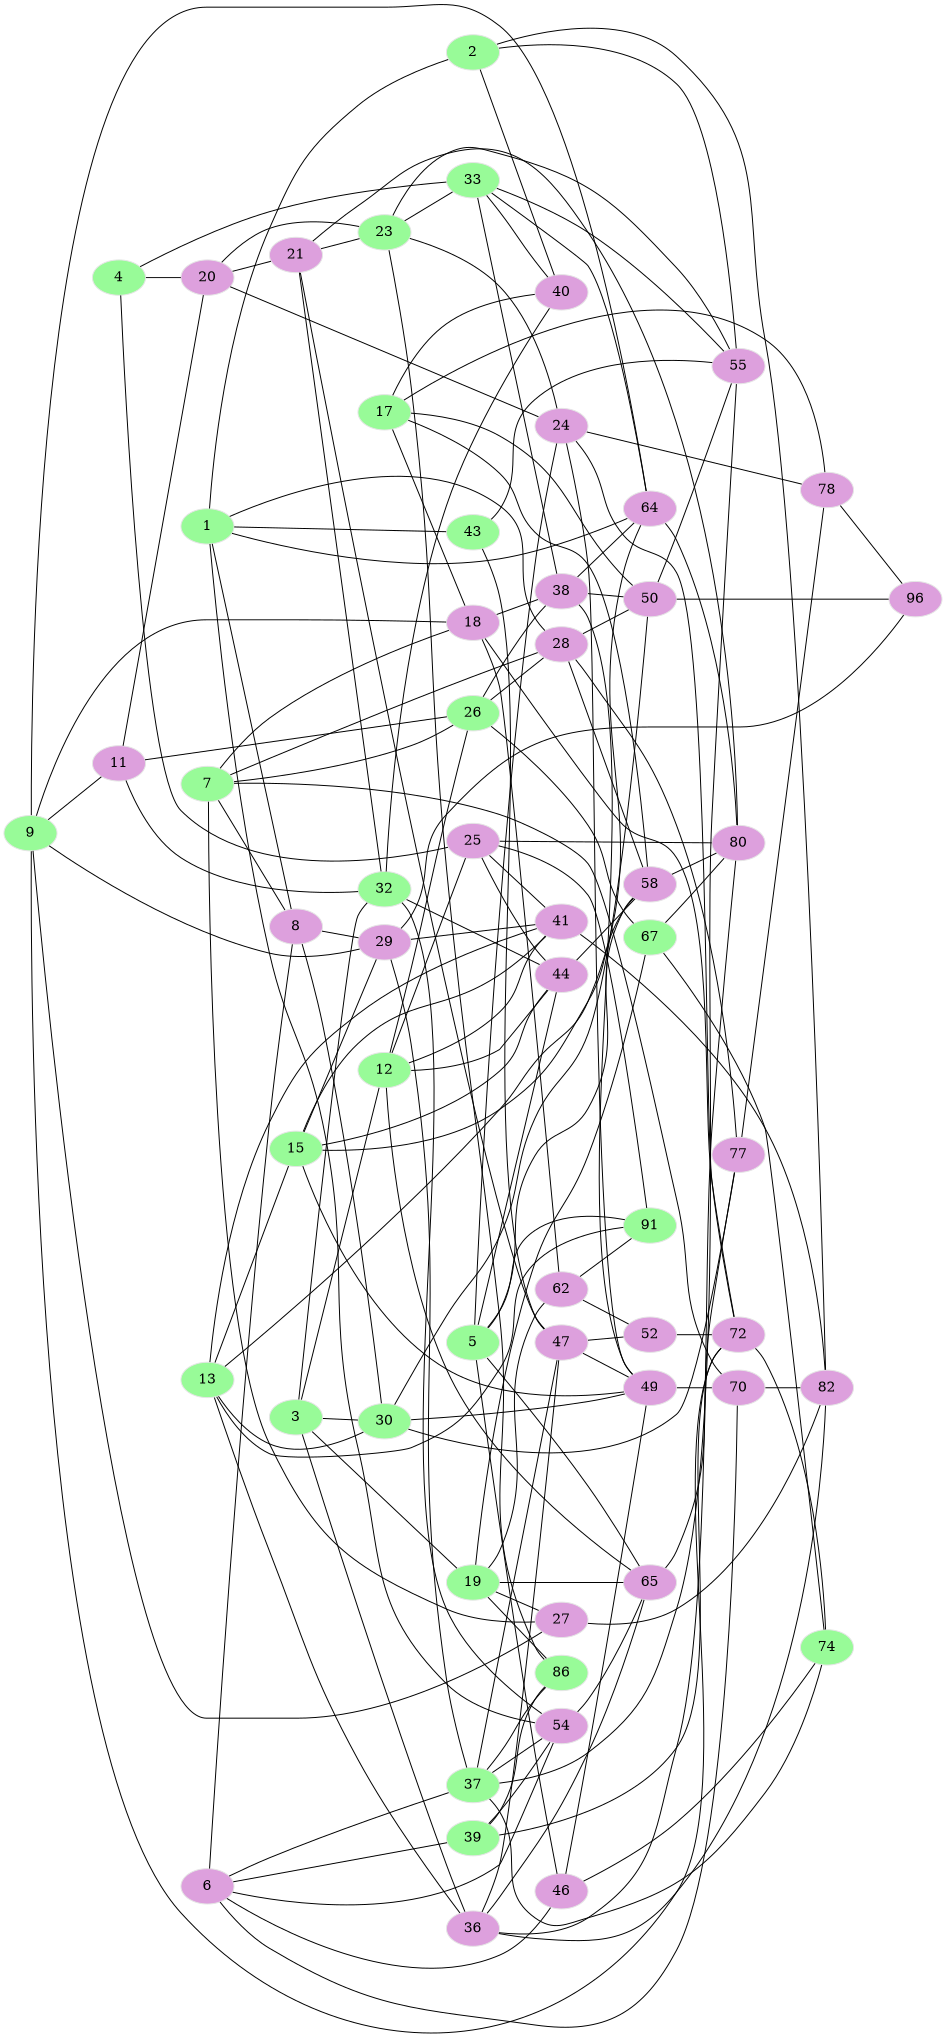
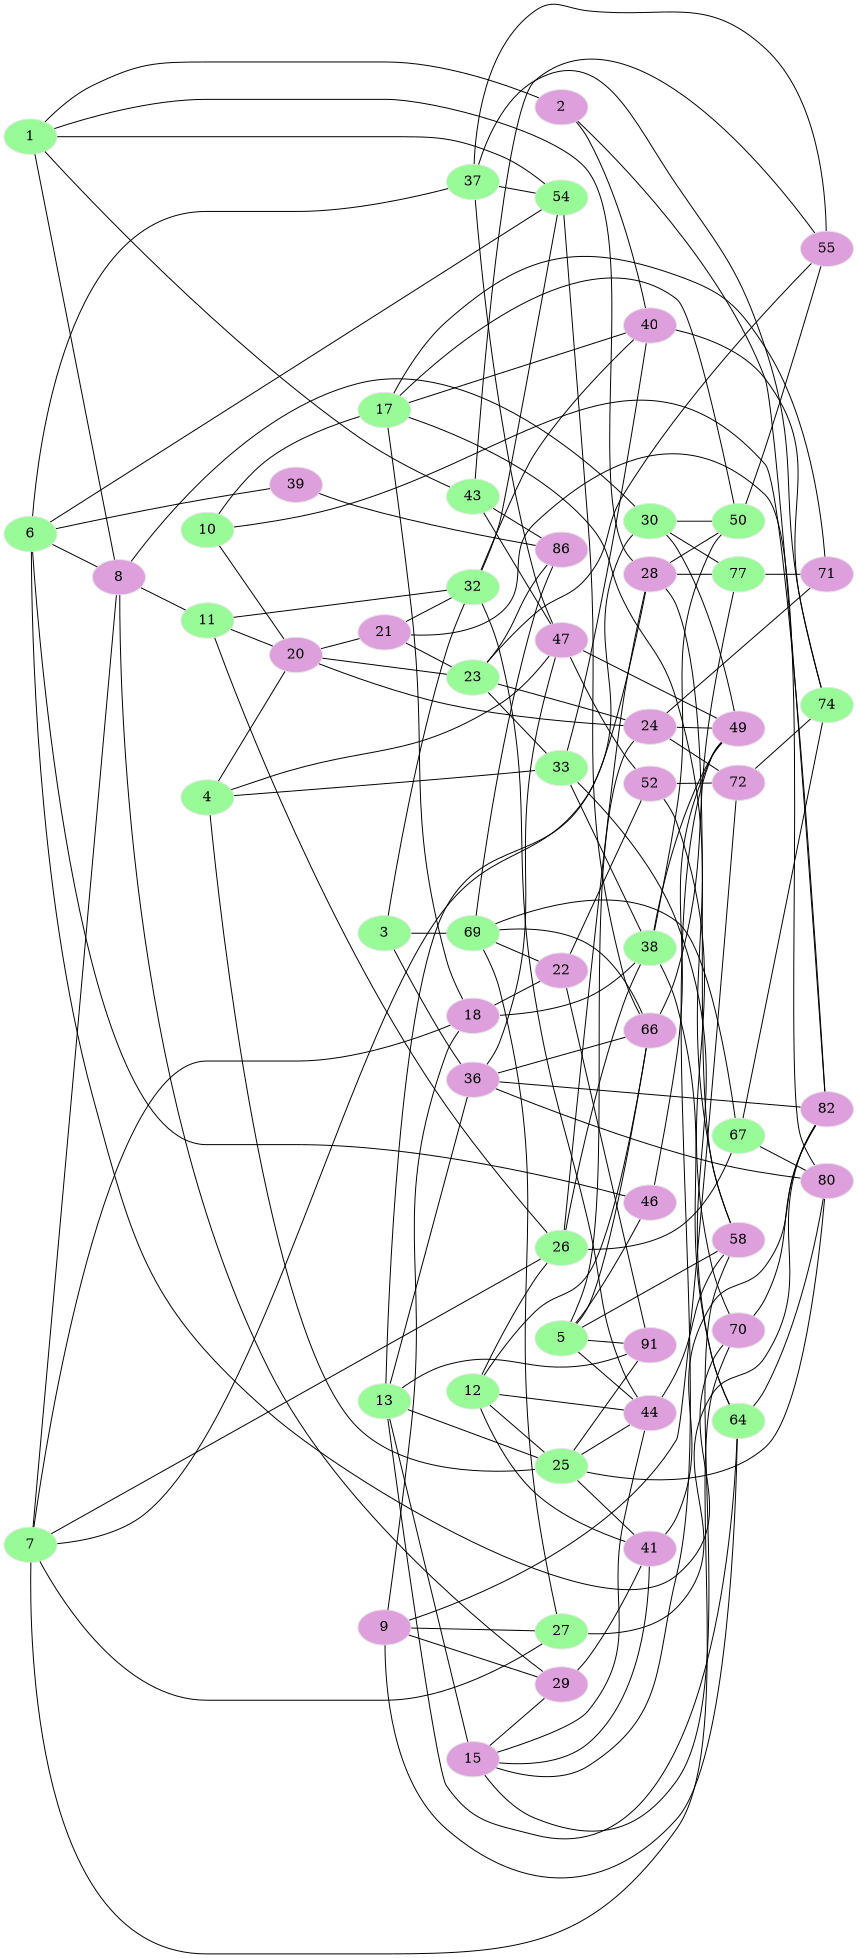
(473, 52) -> (561, 107)
(697, 122) -> none
(620, 256) -> none
(827, 490) -> (827, 574)
(650, 509) -> (738, 1421)
none -> (207, 530)
(411, 563) -> none
(561, 591) -> (650, 948)
(650, 599) -> (738, 521)
(915, 599) -> none
(119, 763) -> (207, 620)
(75, 798) -> (163, 599)
(407, 805) -> (402, 746)
(30, 833) -> (384, 1627)
(473, 841) -> (561, 1466)
(696, 863) -> none
(699, 939) -> none
(291, 1082) -> (473, 1434)
(296, 1149) -> (473, 1759)
(738, 1155) -> (738, 574)
(425, 1160) -> none
(650, 1226) -> (650, 1345)
(344, 1228) -> none
(561, 1289) -> (561, 971)
(695, 1388) -> (701, 1055)
(340, 1419) -> none
(473, 1582) -> (473, 933)
(650, 1582) -> (650, 1031)
(561, 1620) -> (561, 1631)
(561, 1673) -> (561, 550)
(694, 1694) -> none
(561, 1726) -> (561, 198)
(512, 1735) -> (515, 522)
(724, 1776) -> (798, 479)
(519, 1786) -> none
(473, 1838) -> (296, 485)
(207, 1886) -> (30, 534)
